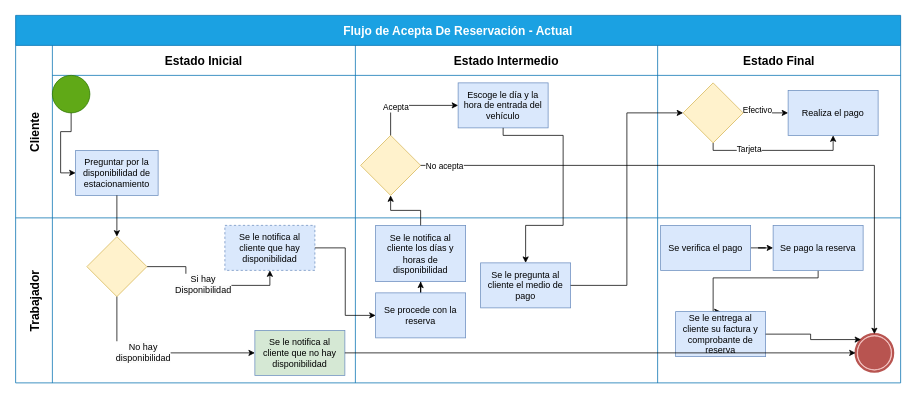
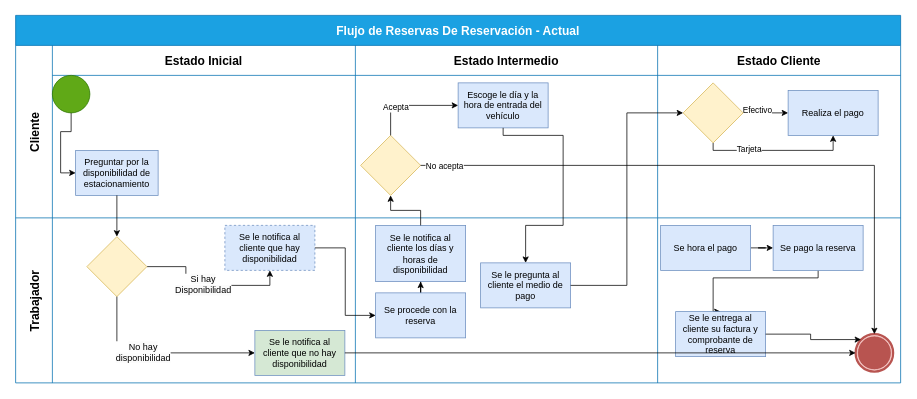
(458, 31) -> (458, 31)
(779, 61) -> (779, 61)
(705, 248) -> (705, 248)
